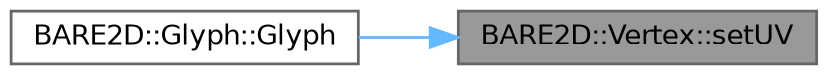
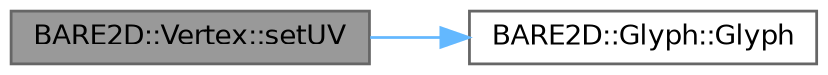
(394, 38) -> (405, 38)
